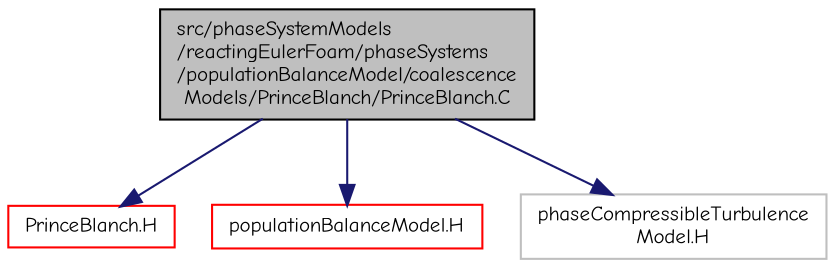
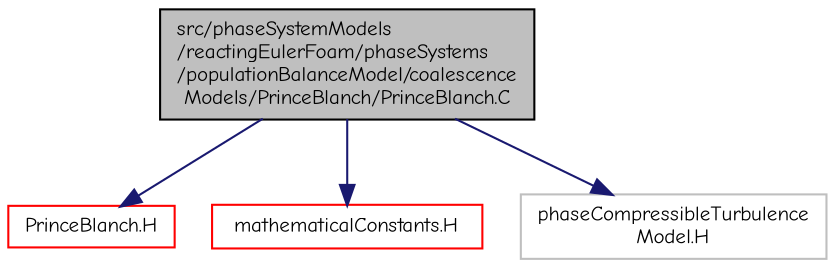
(347, 227) -> (347, 227)
